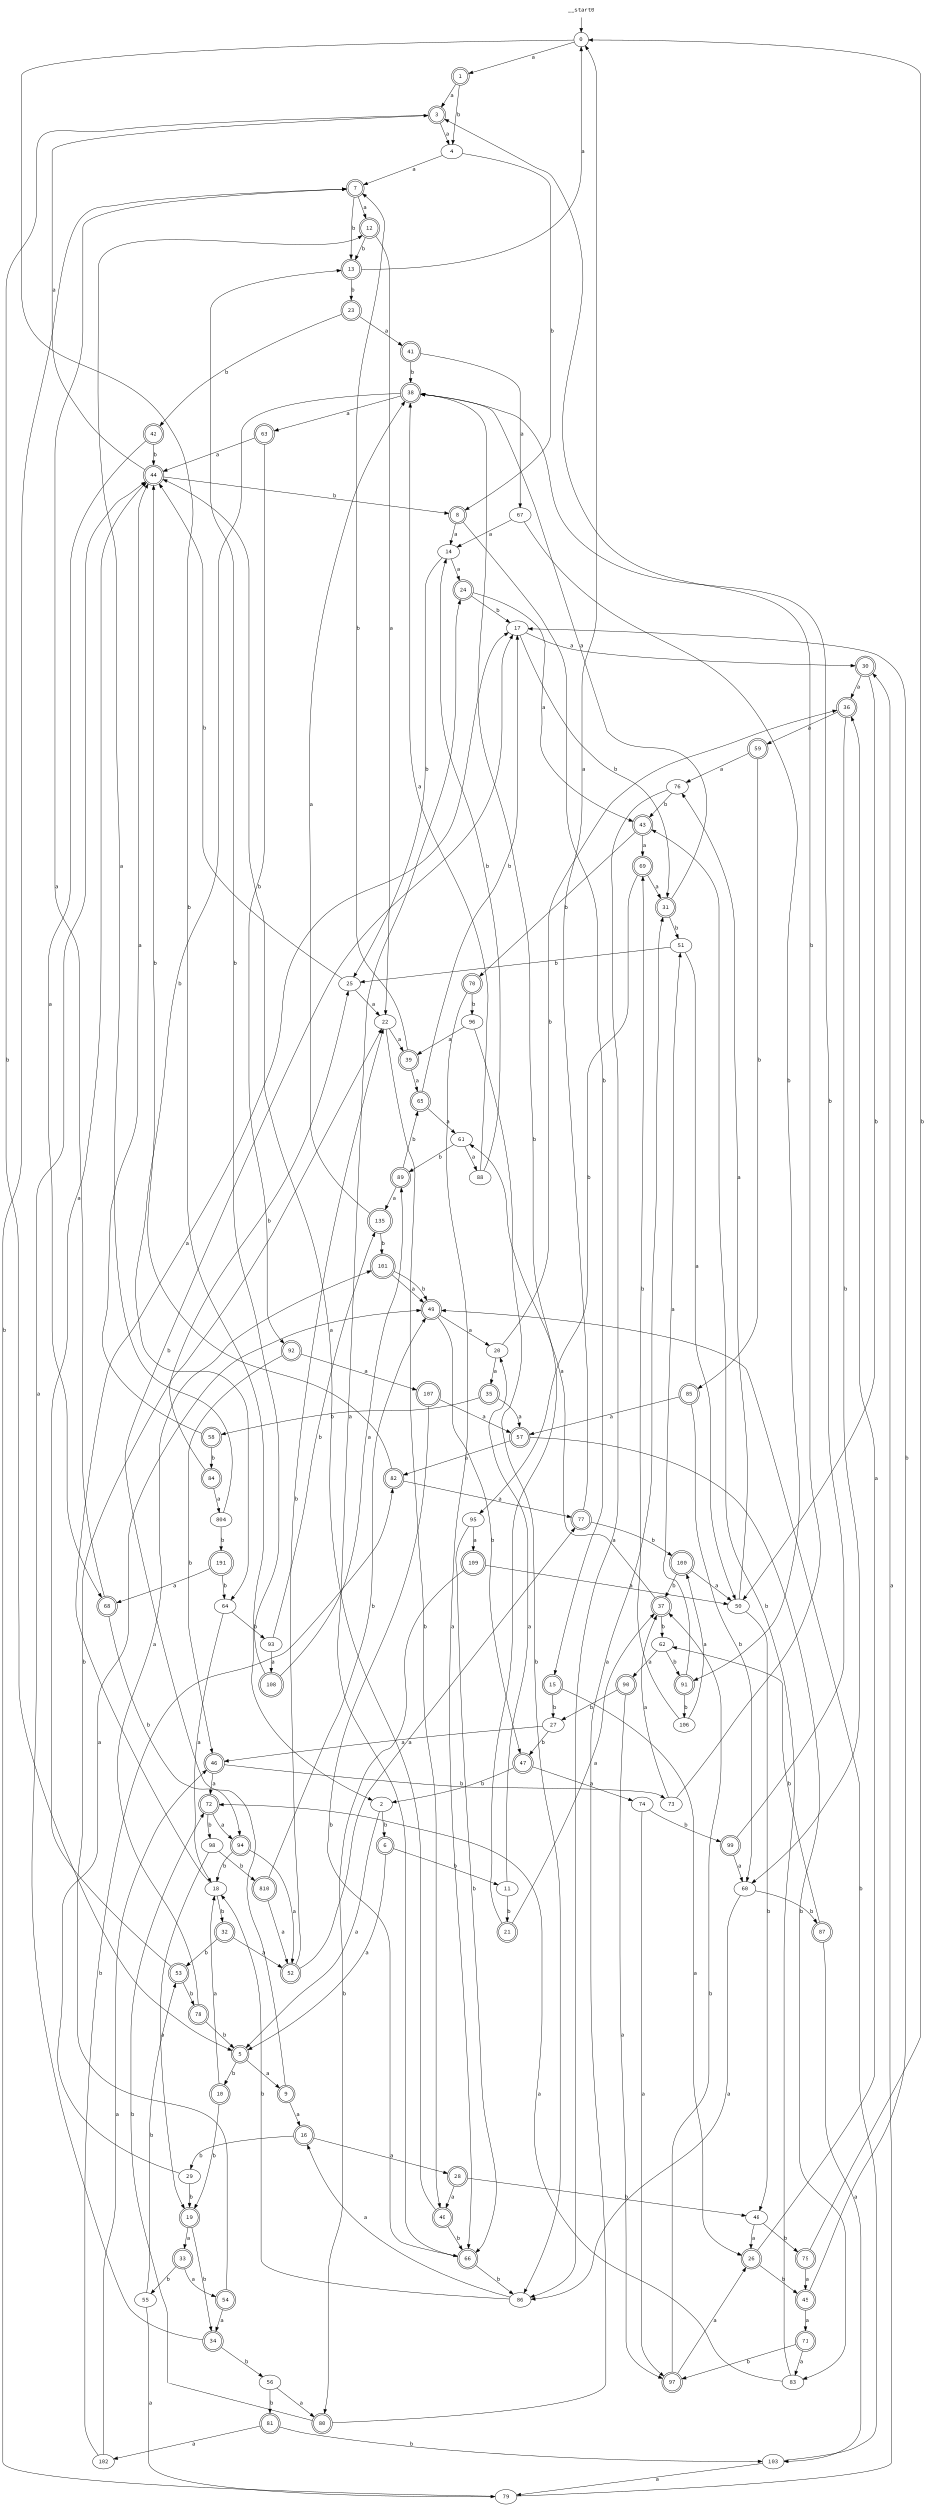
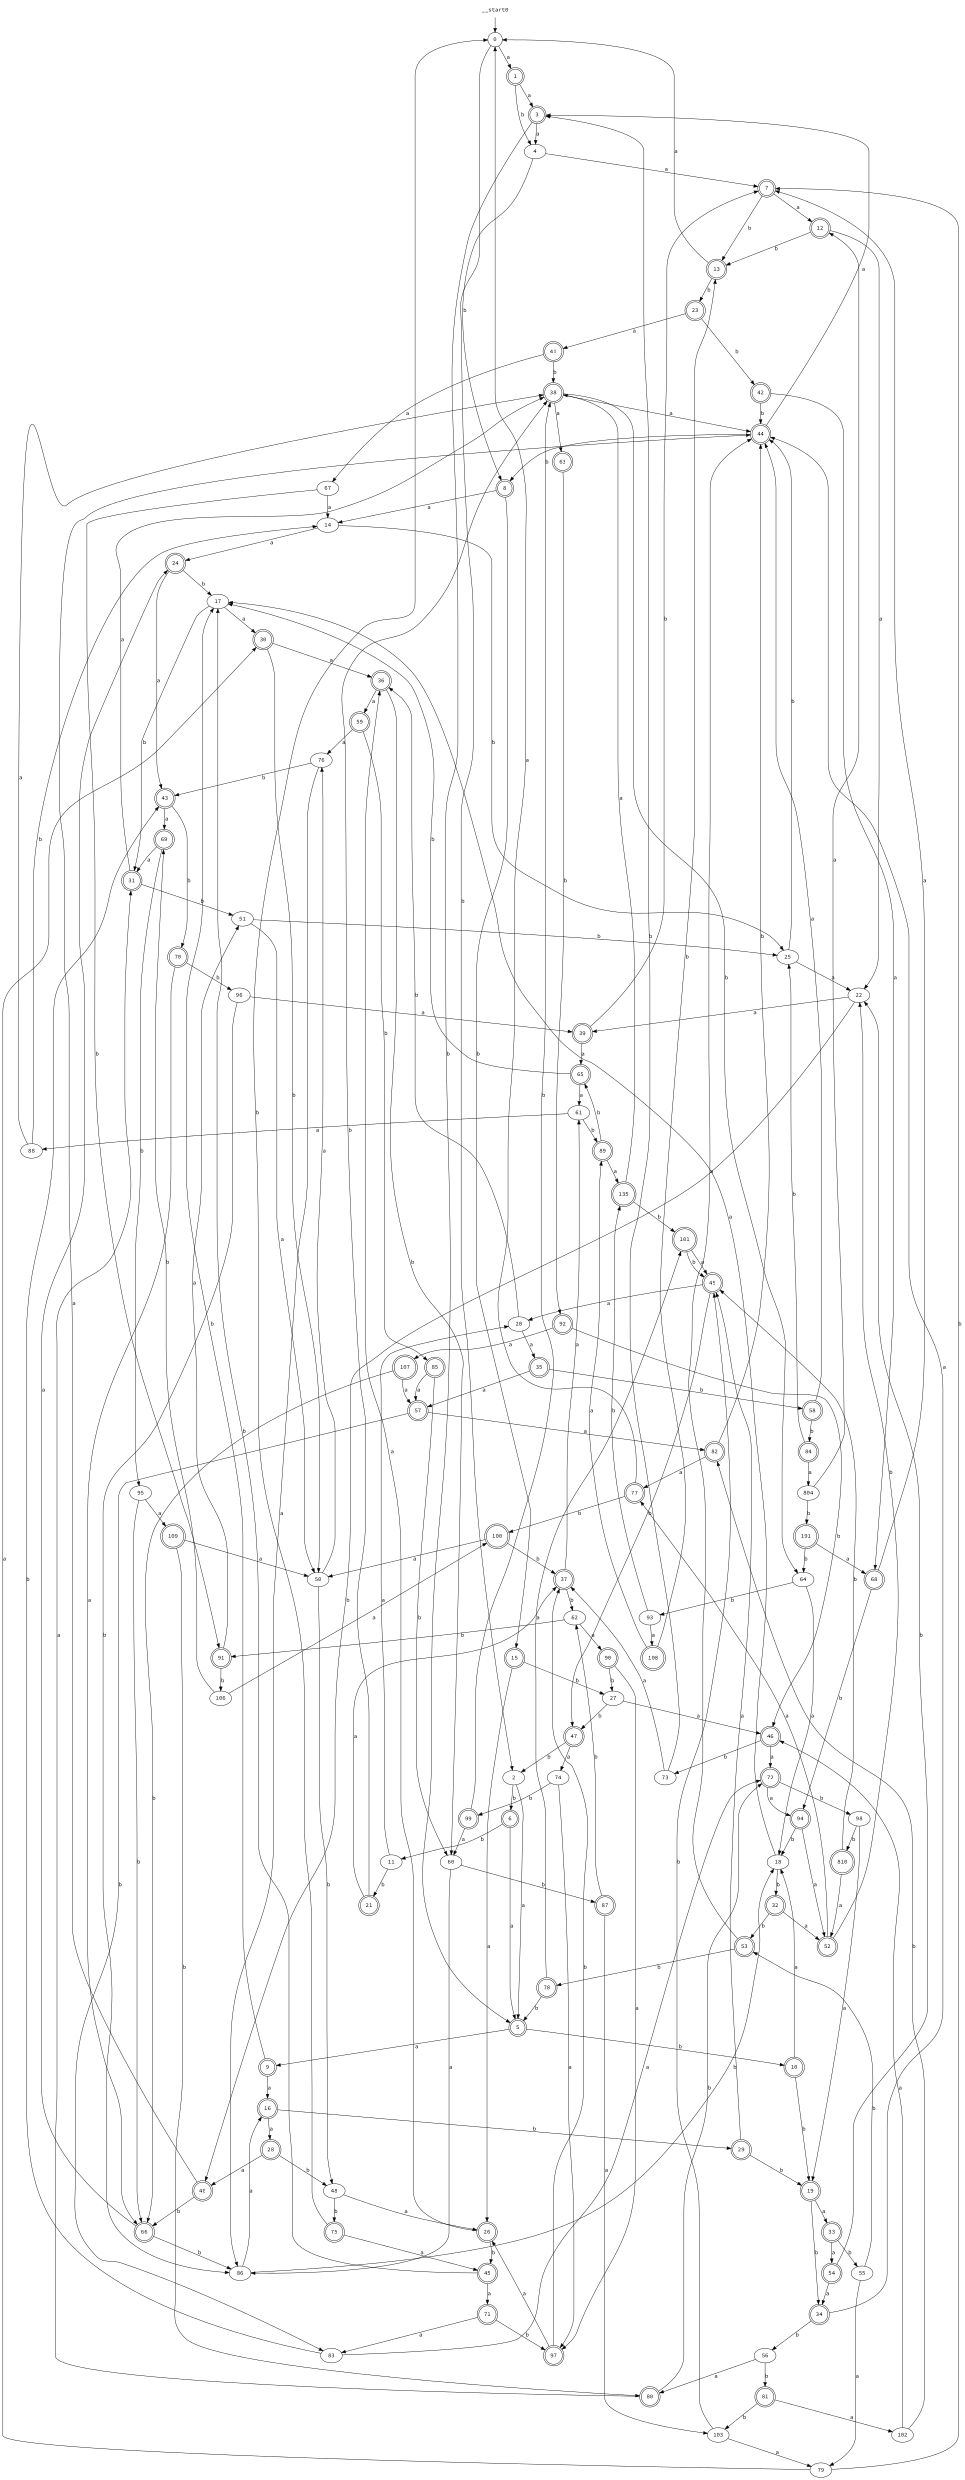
(213, 453) -> (655, 413)
(190, 2176) -> (741, 2150)
